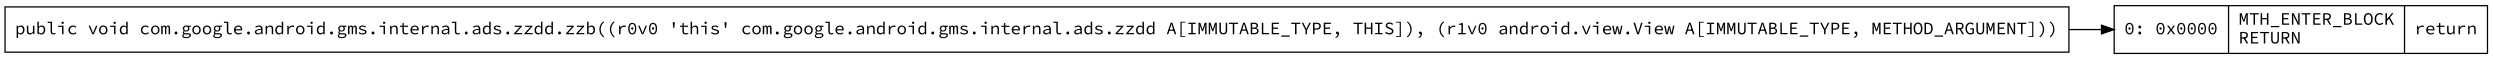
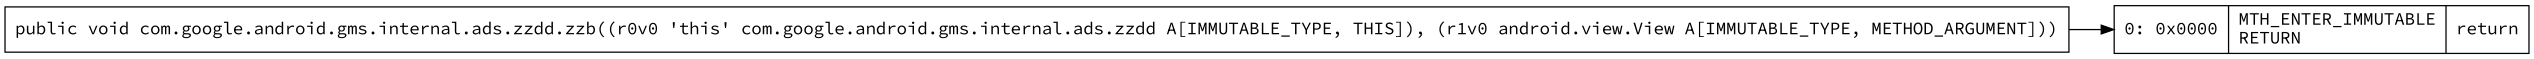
(2317, 19) -> (2337, 19)
